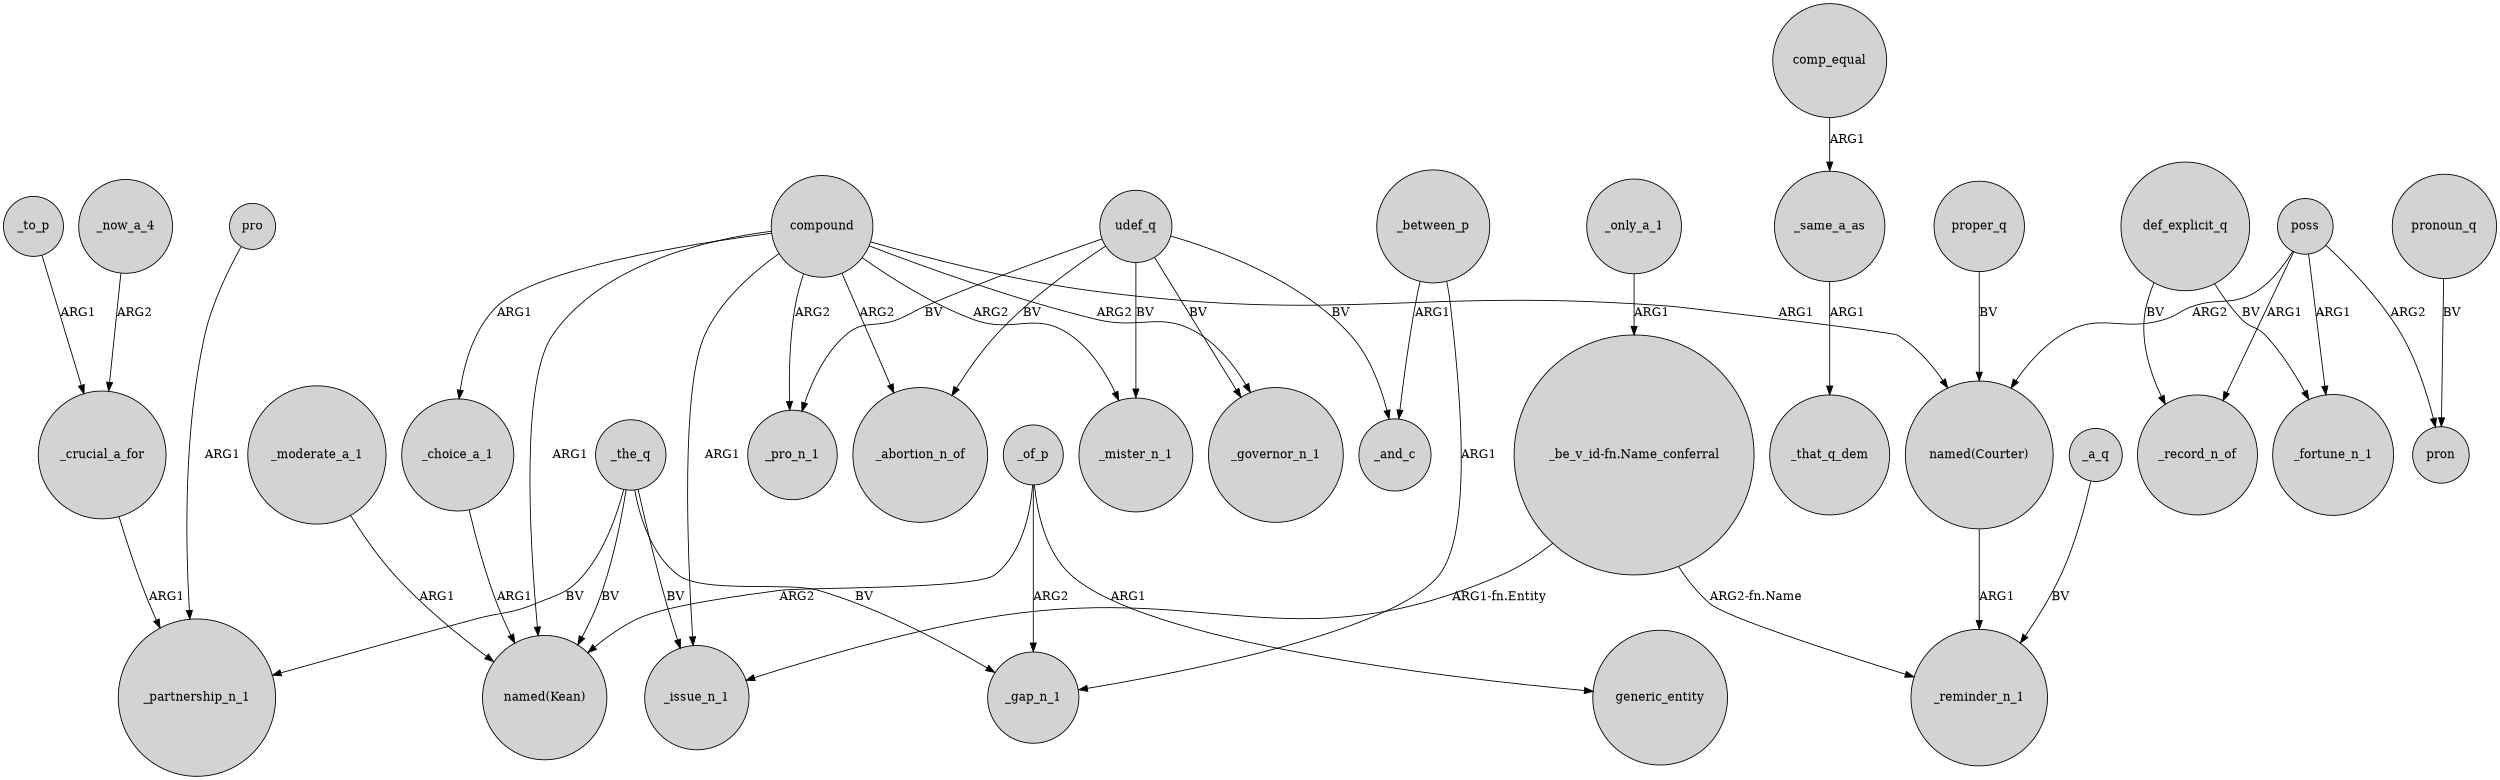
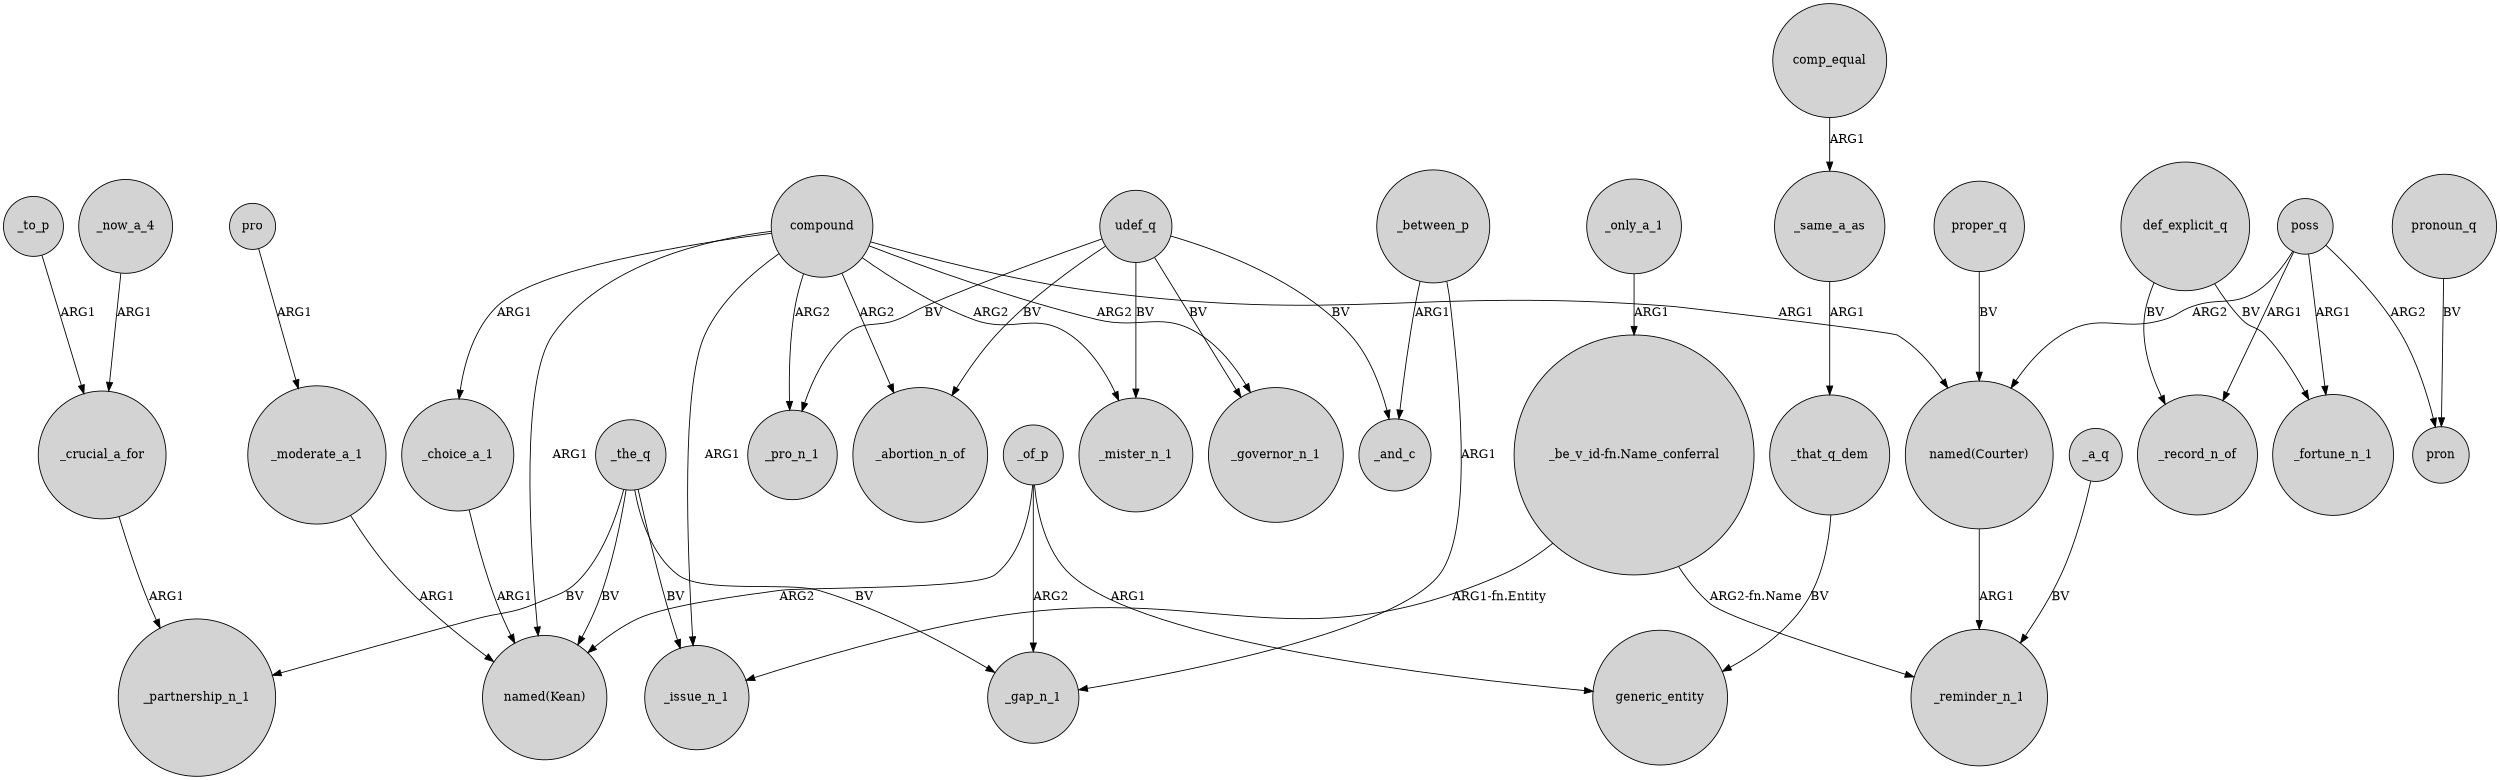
(135, 313) -> (135, 313)
(191, 424) -> (277, 315)
none -> (1804, 606)
